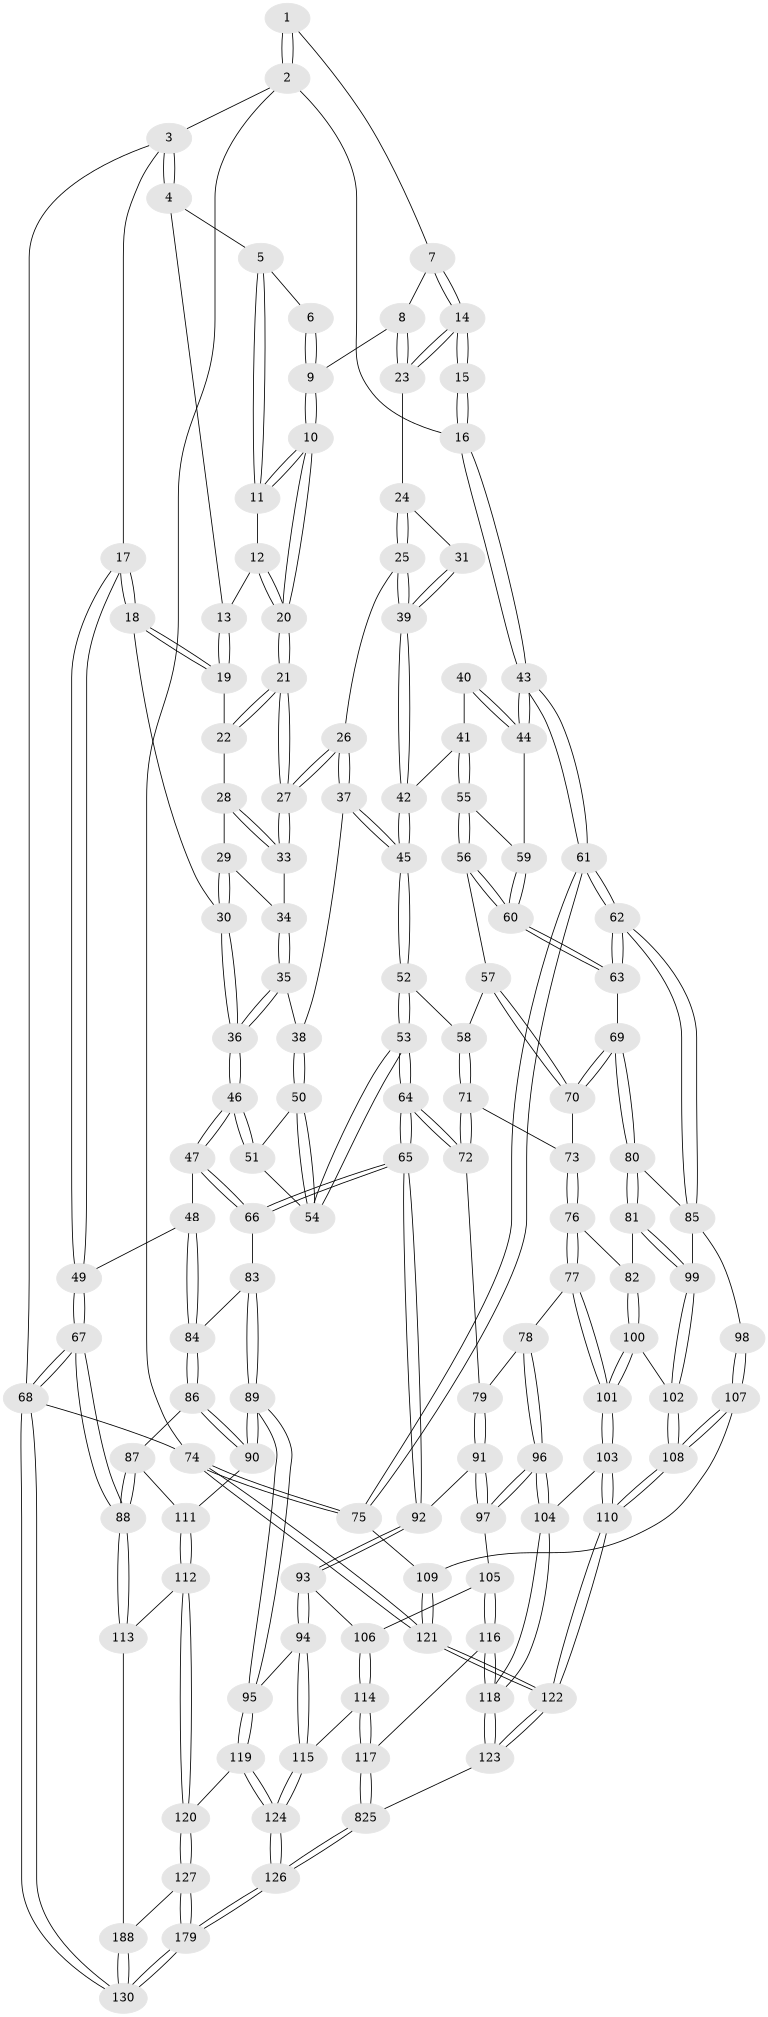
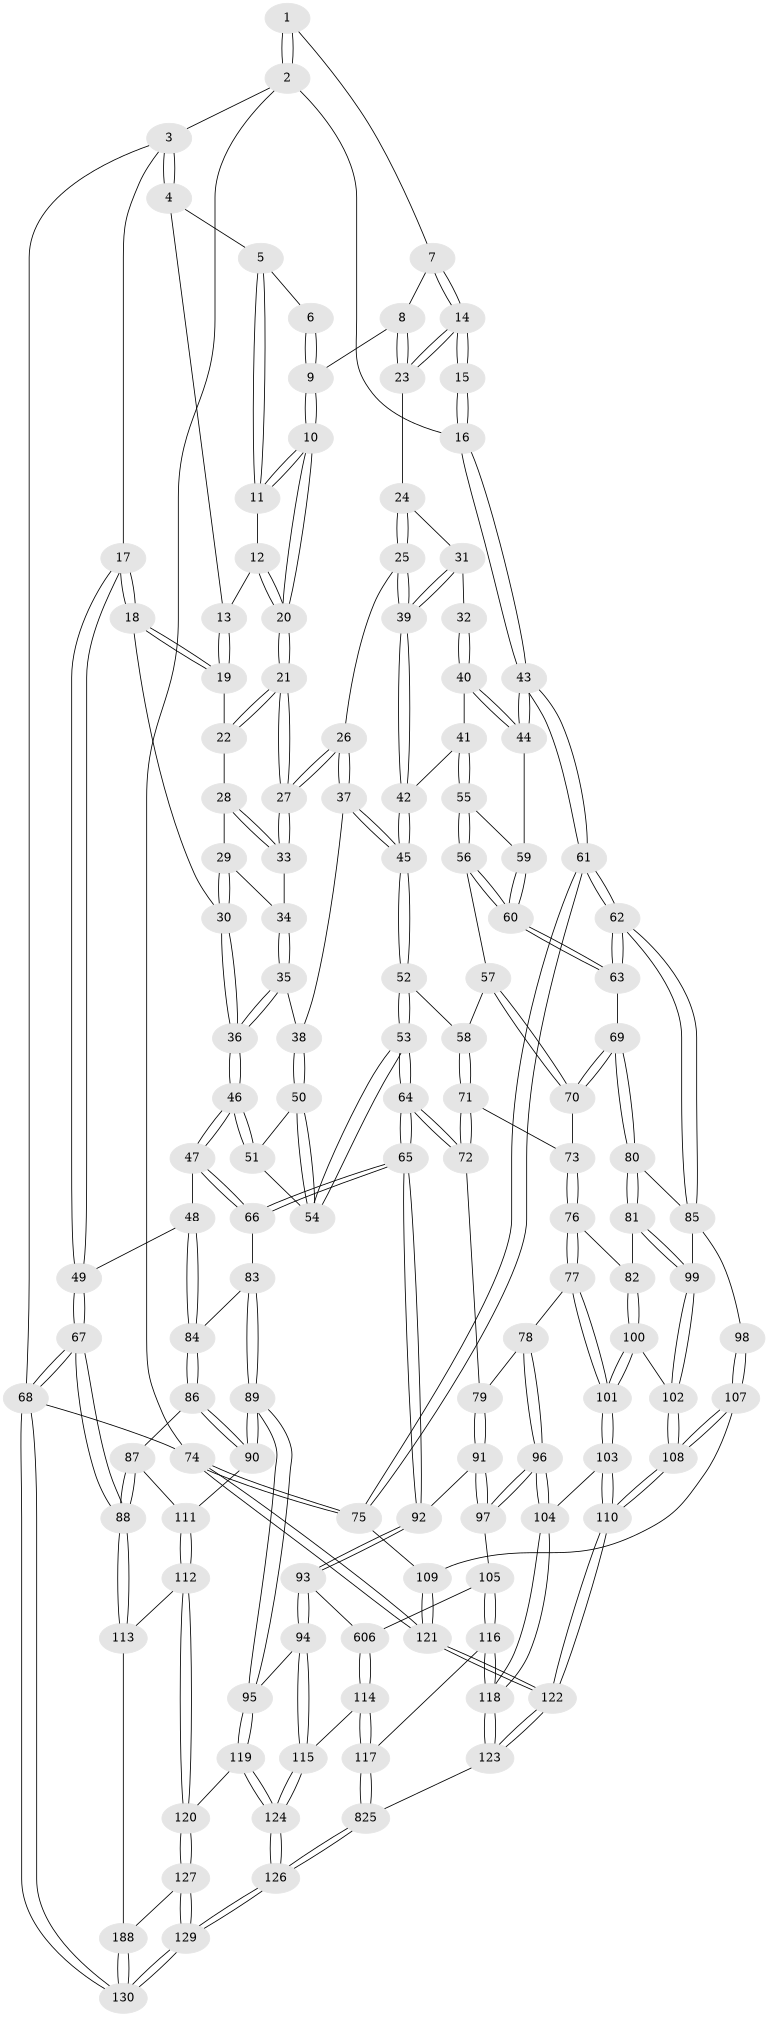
none -> (464, 618)
(365, 1638) -> (365, 1638)
(186, 1938) -> (186, 1938)
